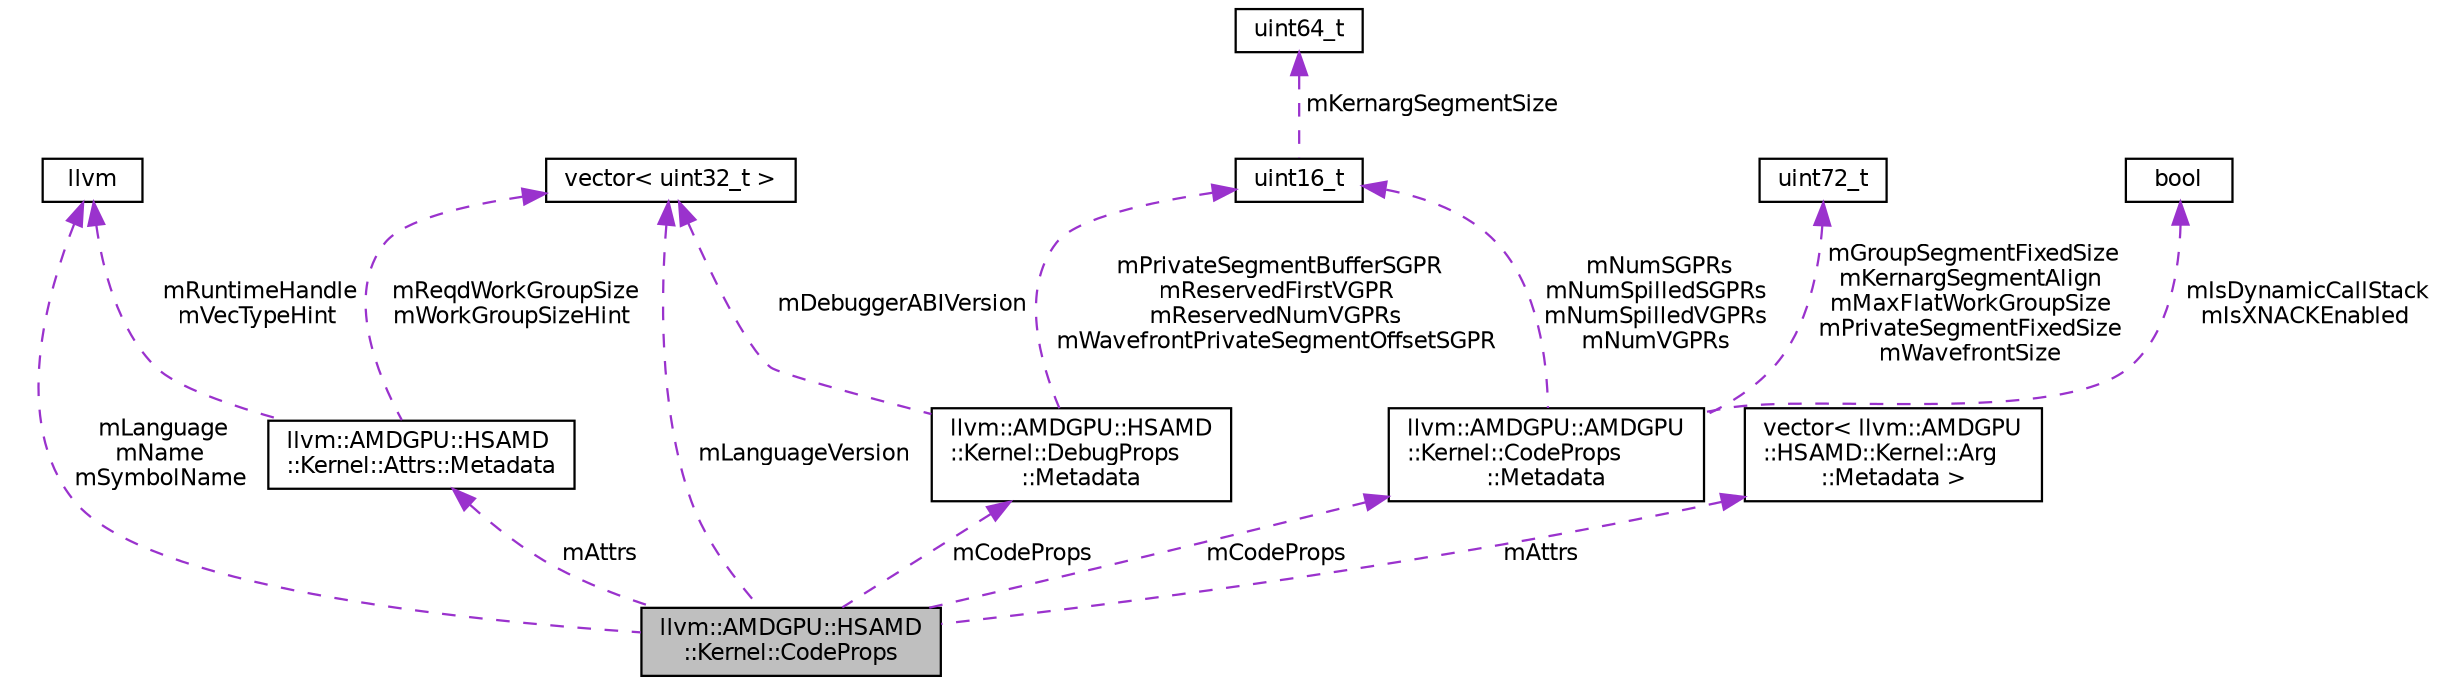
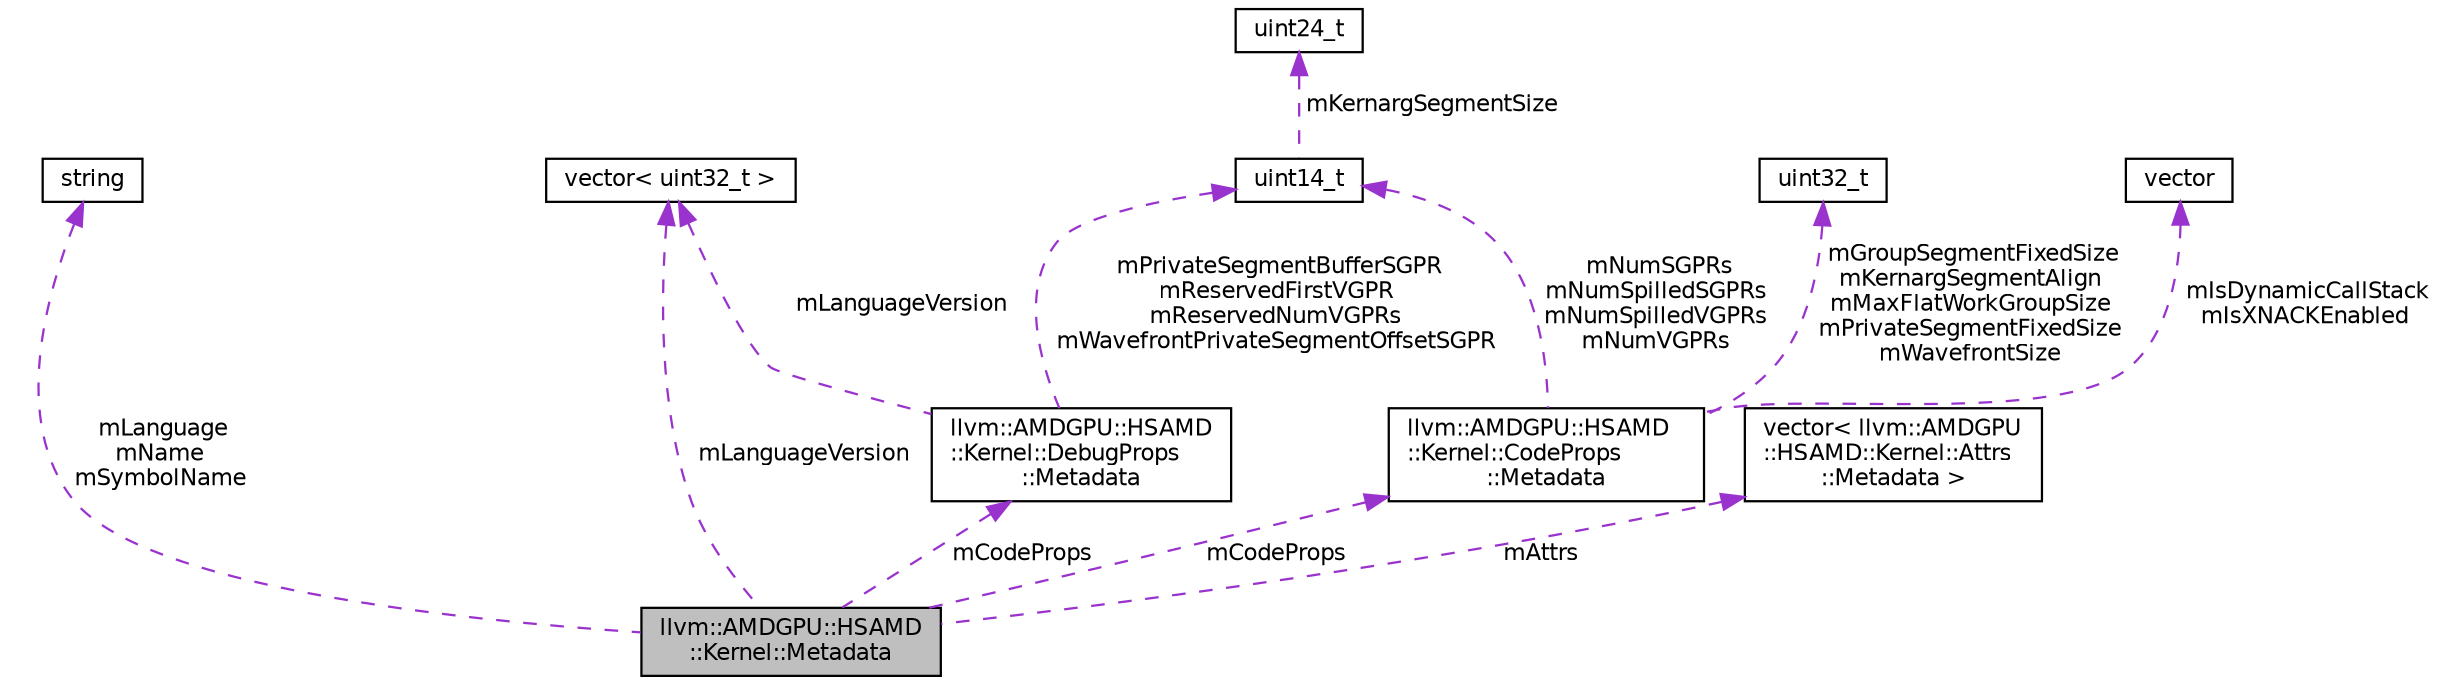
(1299, 31) -> (1299, 31)
(93, 180) -> (93, 180)
(1299, 180) -> (1299, 180)
(1823, 180) -> (1823, 180)
(2179, 180) -> (2179, 180)
(899, 305) -> (899, 305)
(421, 455) -> none
(1546, 455) -> (1546, 455)
(1893, 455) -> (1893, 455)
(791, 642) -> (791, 642)
